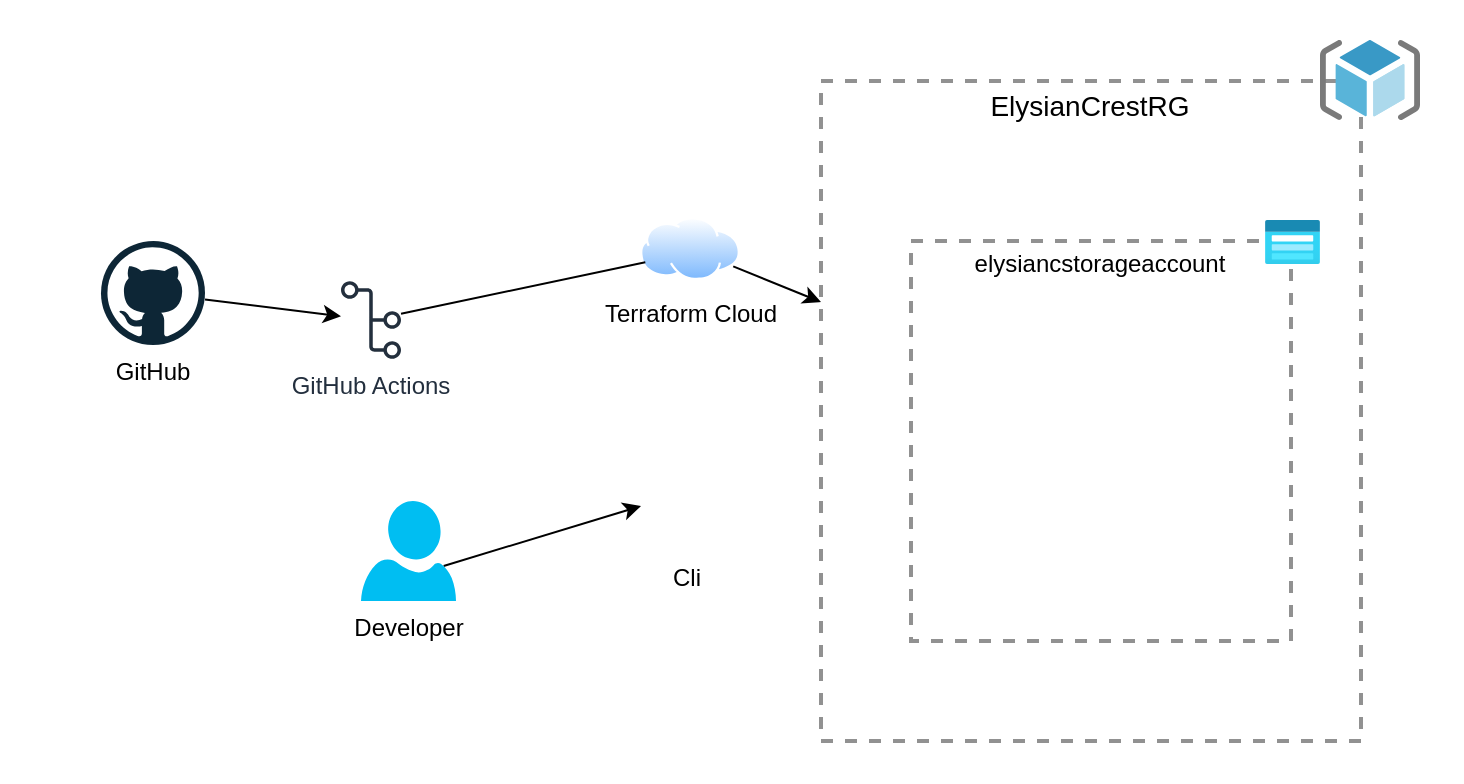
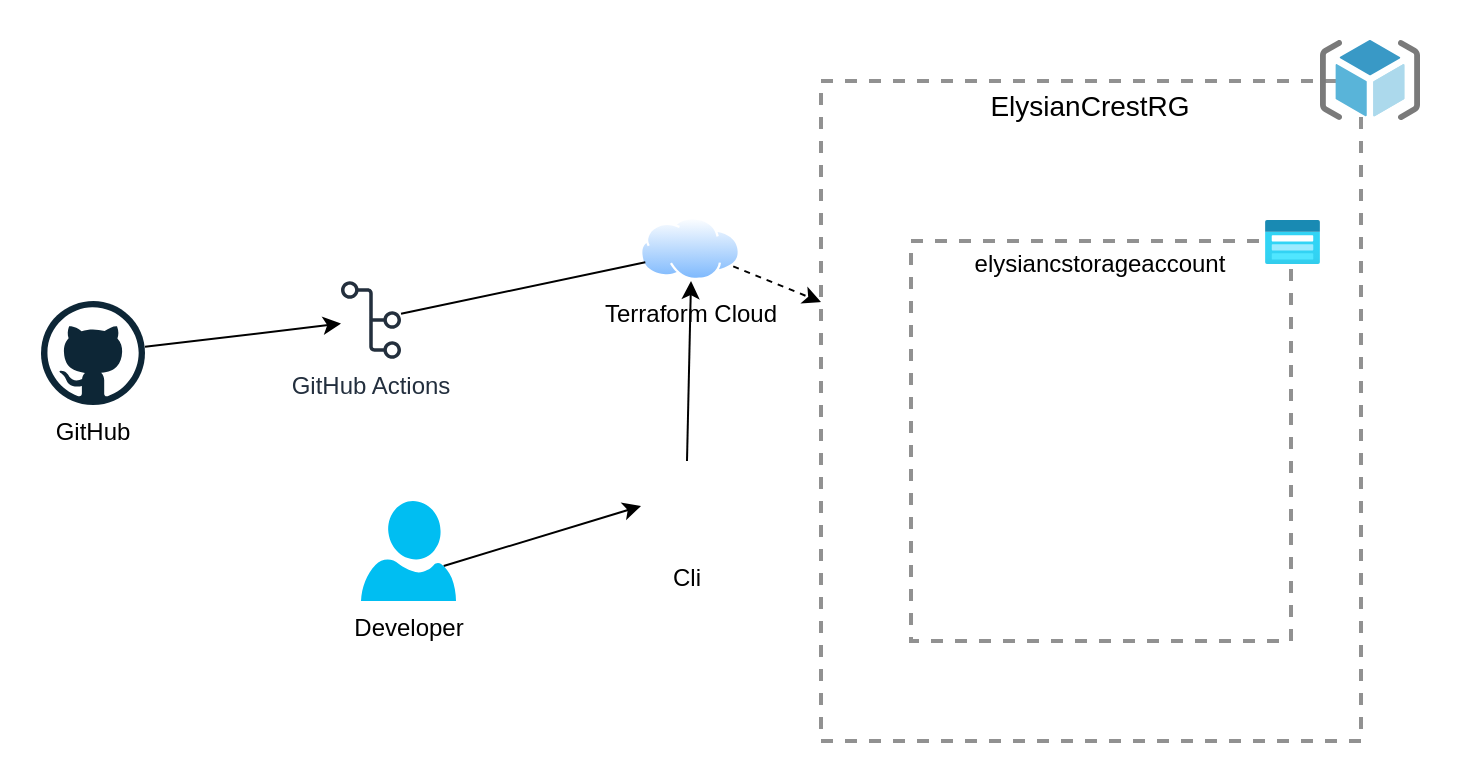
(773, 282) -> (773, 282)
(153, 293) -> (93, 353)
none -> (689, 391)
